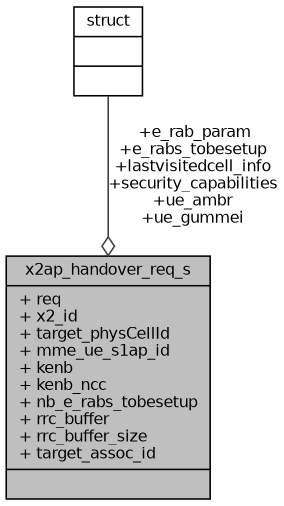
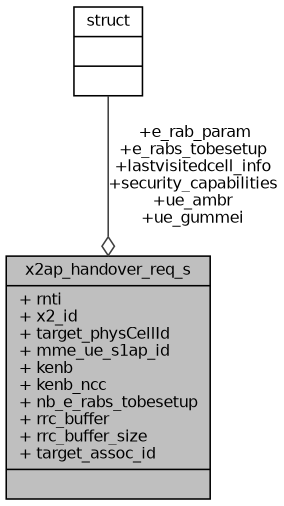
(40, 300) -> (40, 300)
